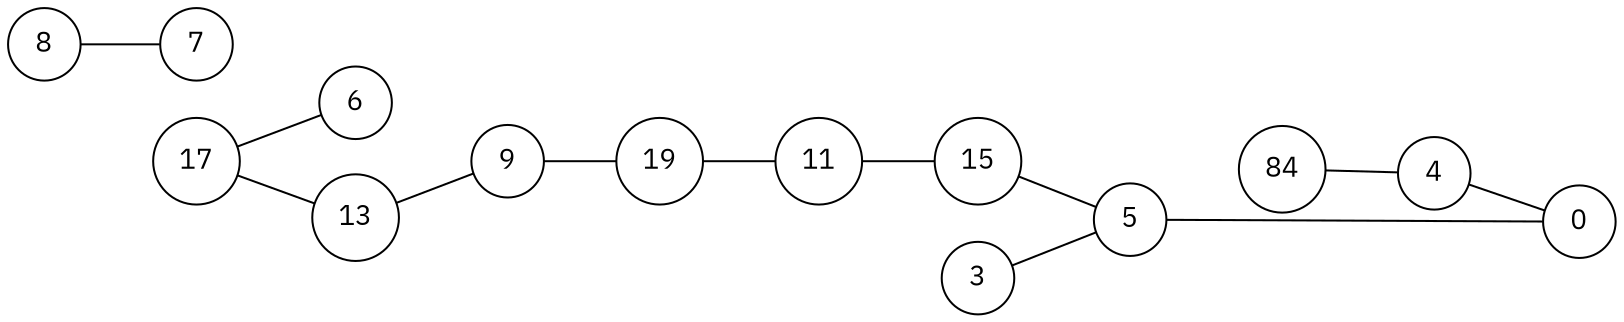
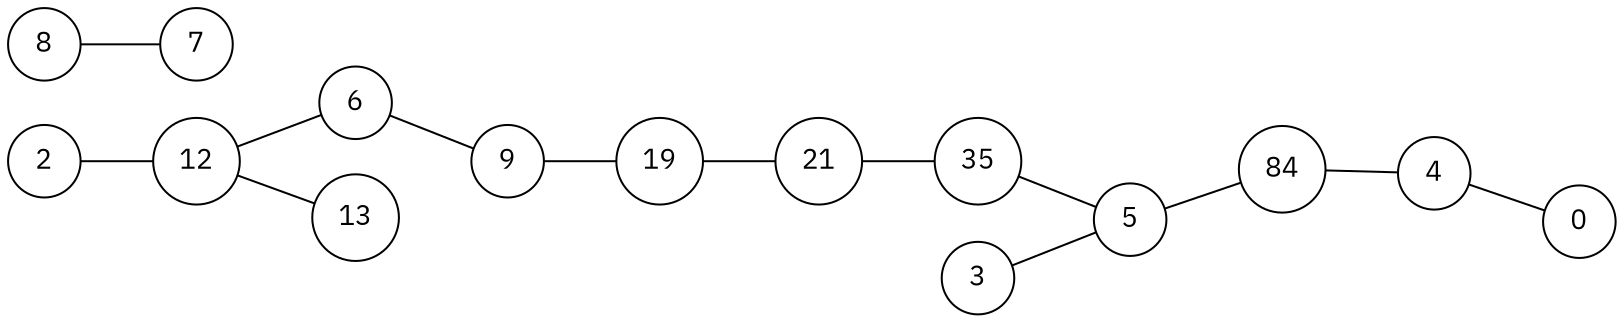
none -> (44, 161)
(196, 161) -> (196, 161)
(819, 161) -> (819, 161)
(978, 161) -> (978, 161)
(435, 188) -> (432, 132)
(1355, 221) -> (1203, 196)
